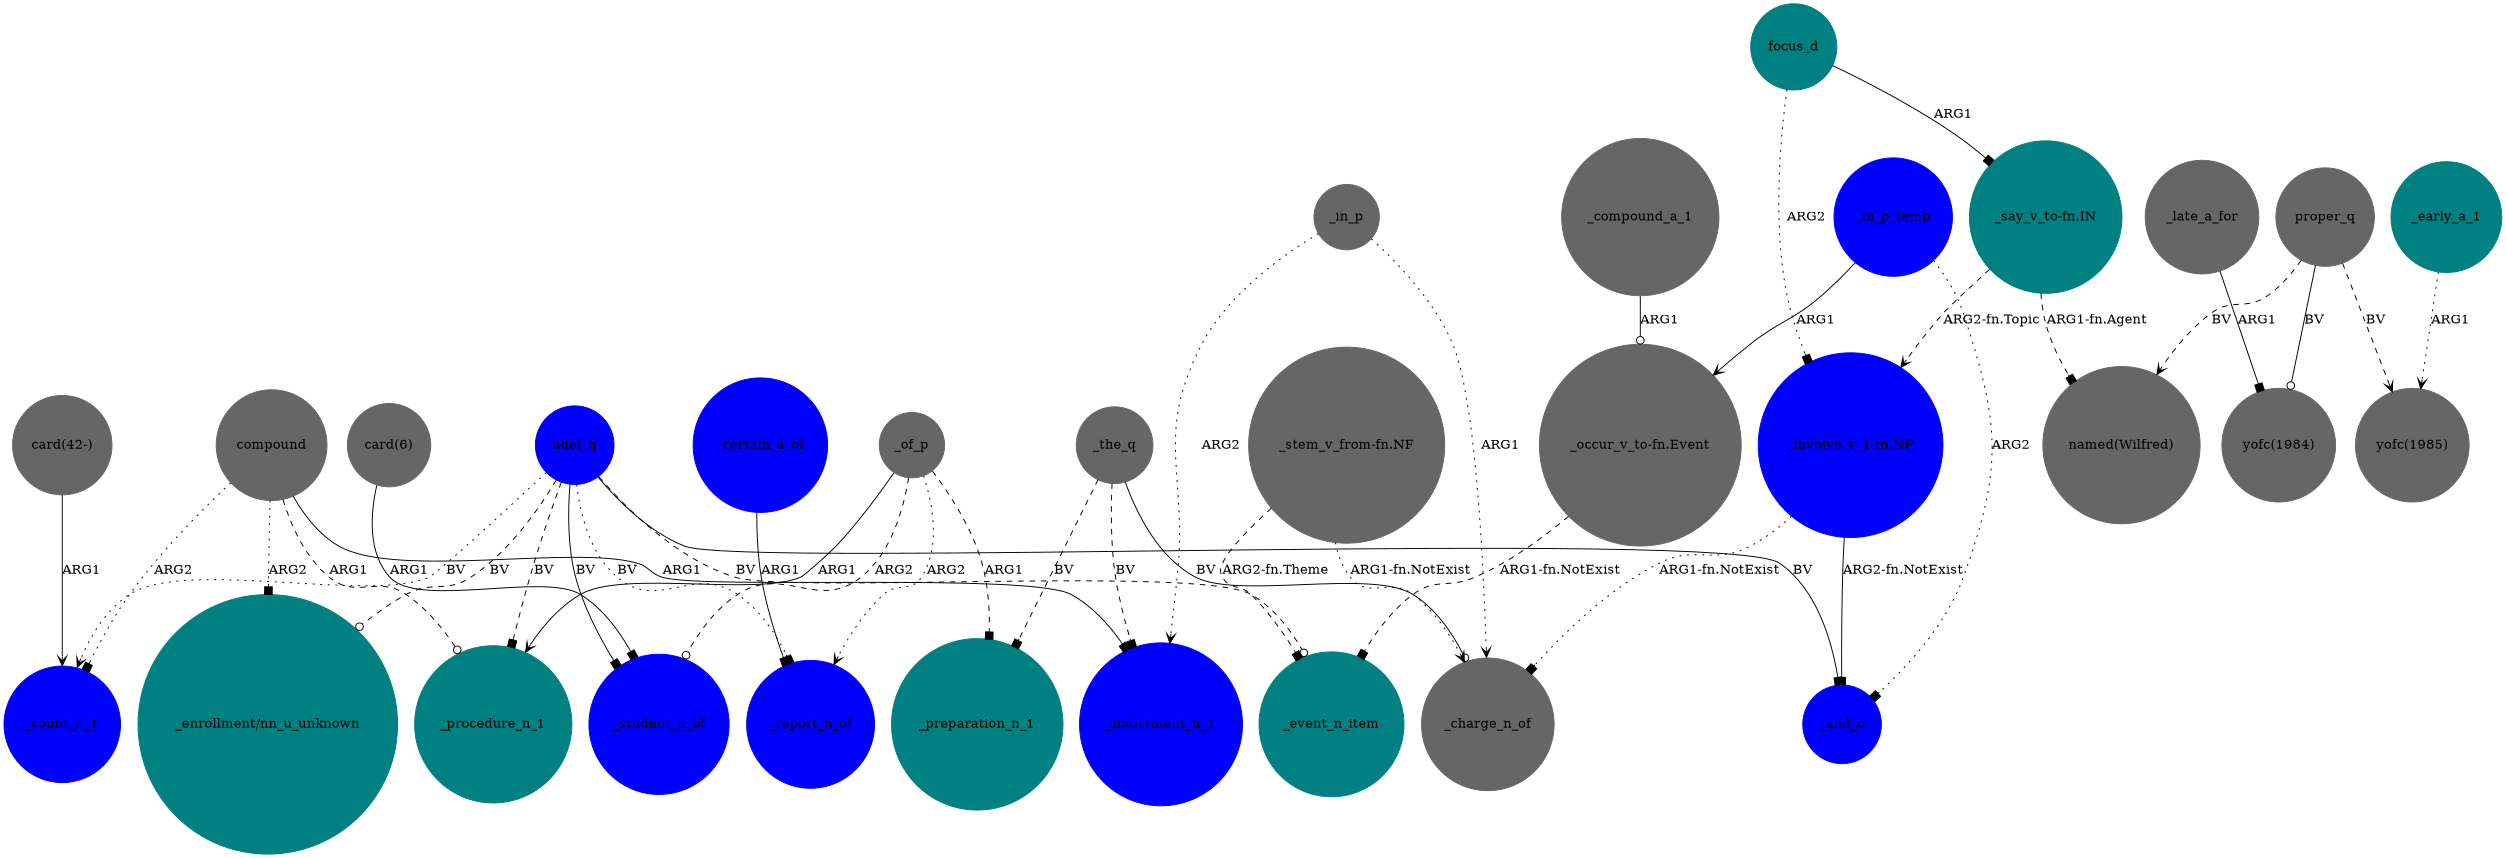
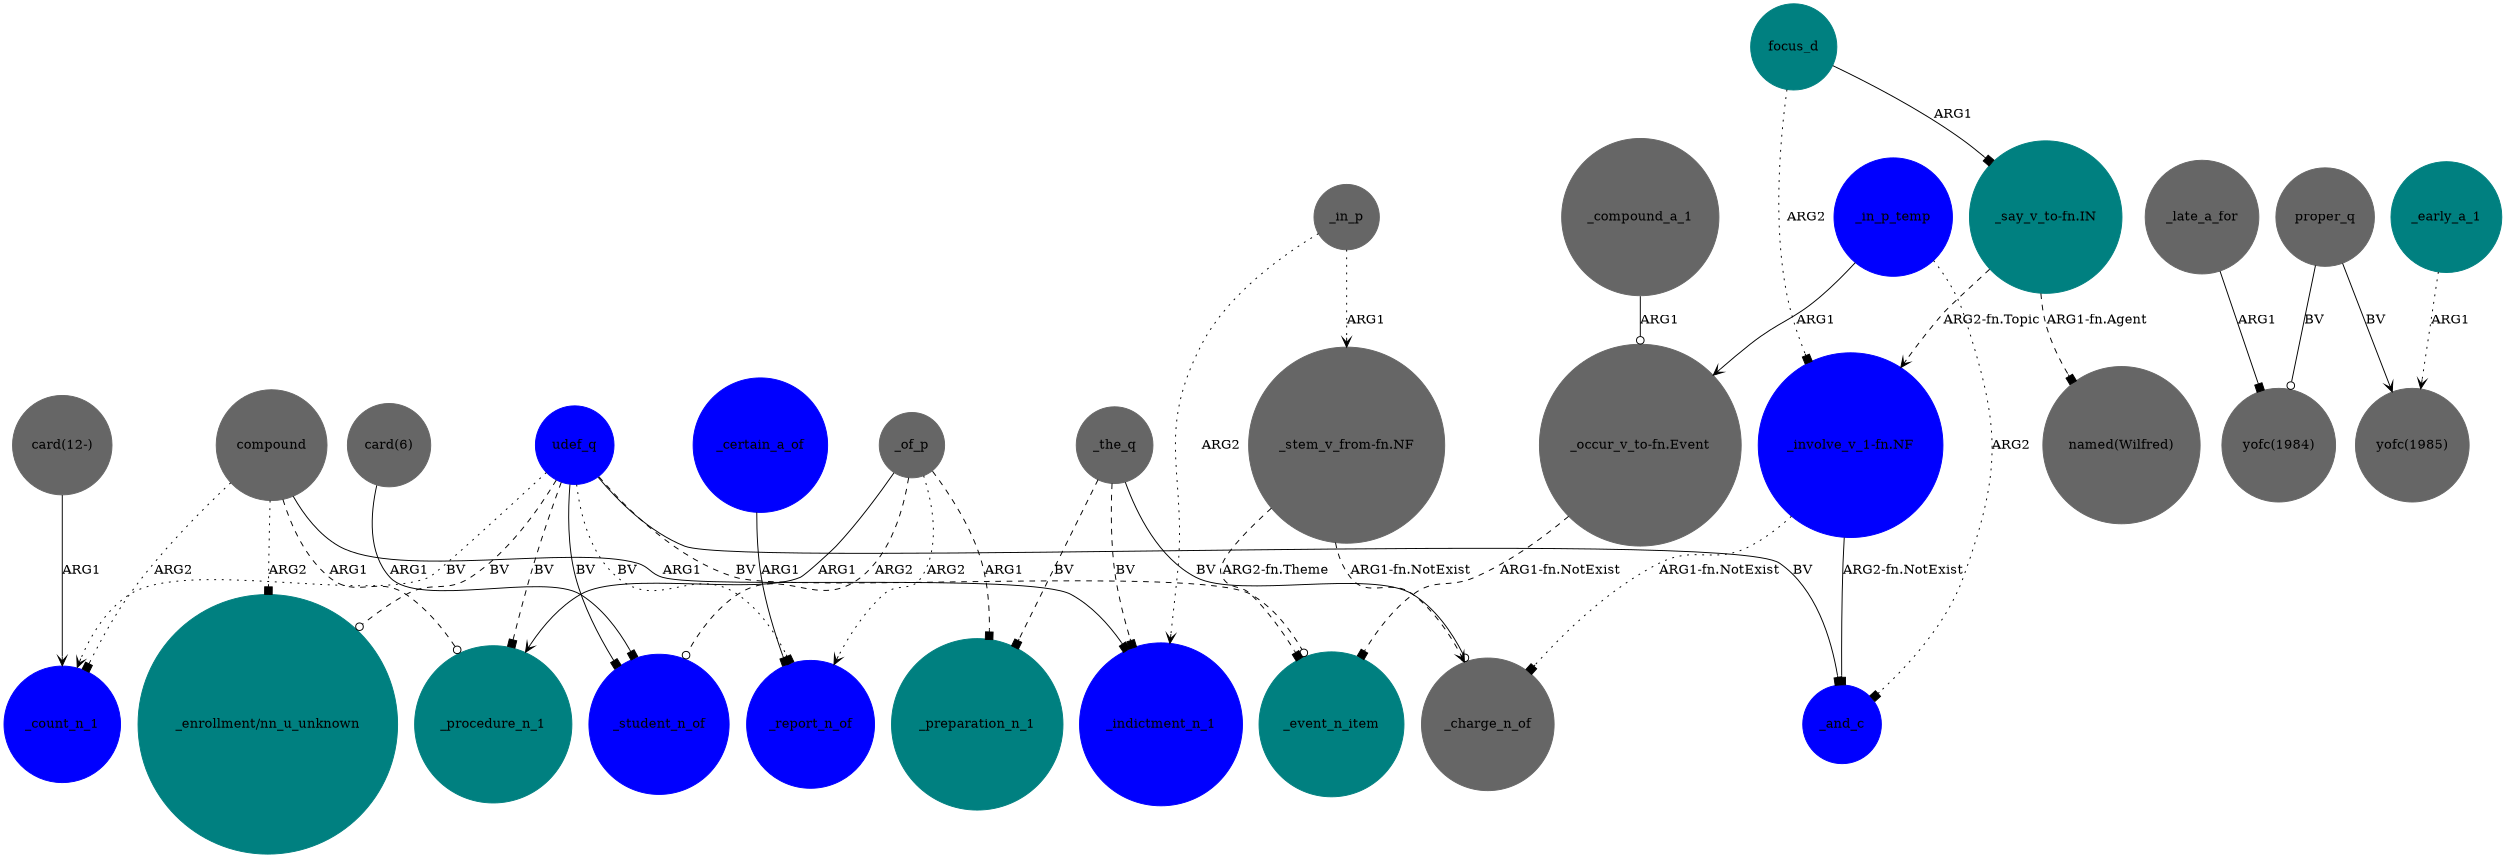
(2223, 307) -> none
(2366, 323) -> (2366, 323)
(1471, 428) -> (1347, 294)
(62, 445) -> (62, 445)
(1400, 588) -> (1400, 588)
